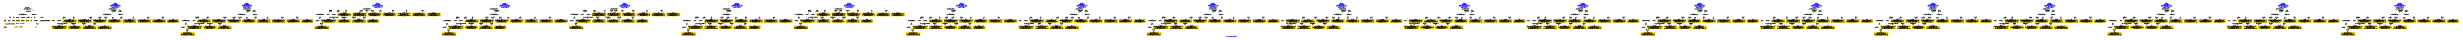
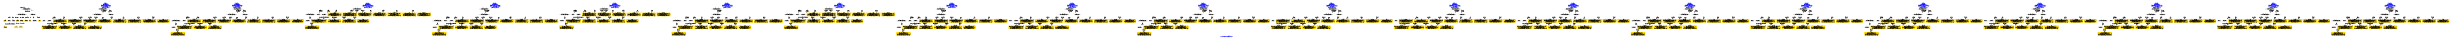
(14, 21) -> (14, 21)
(18, 21) -> (17, 21)
(45, 21) -> (39, 21)
(36, 27) -> none
